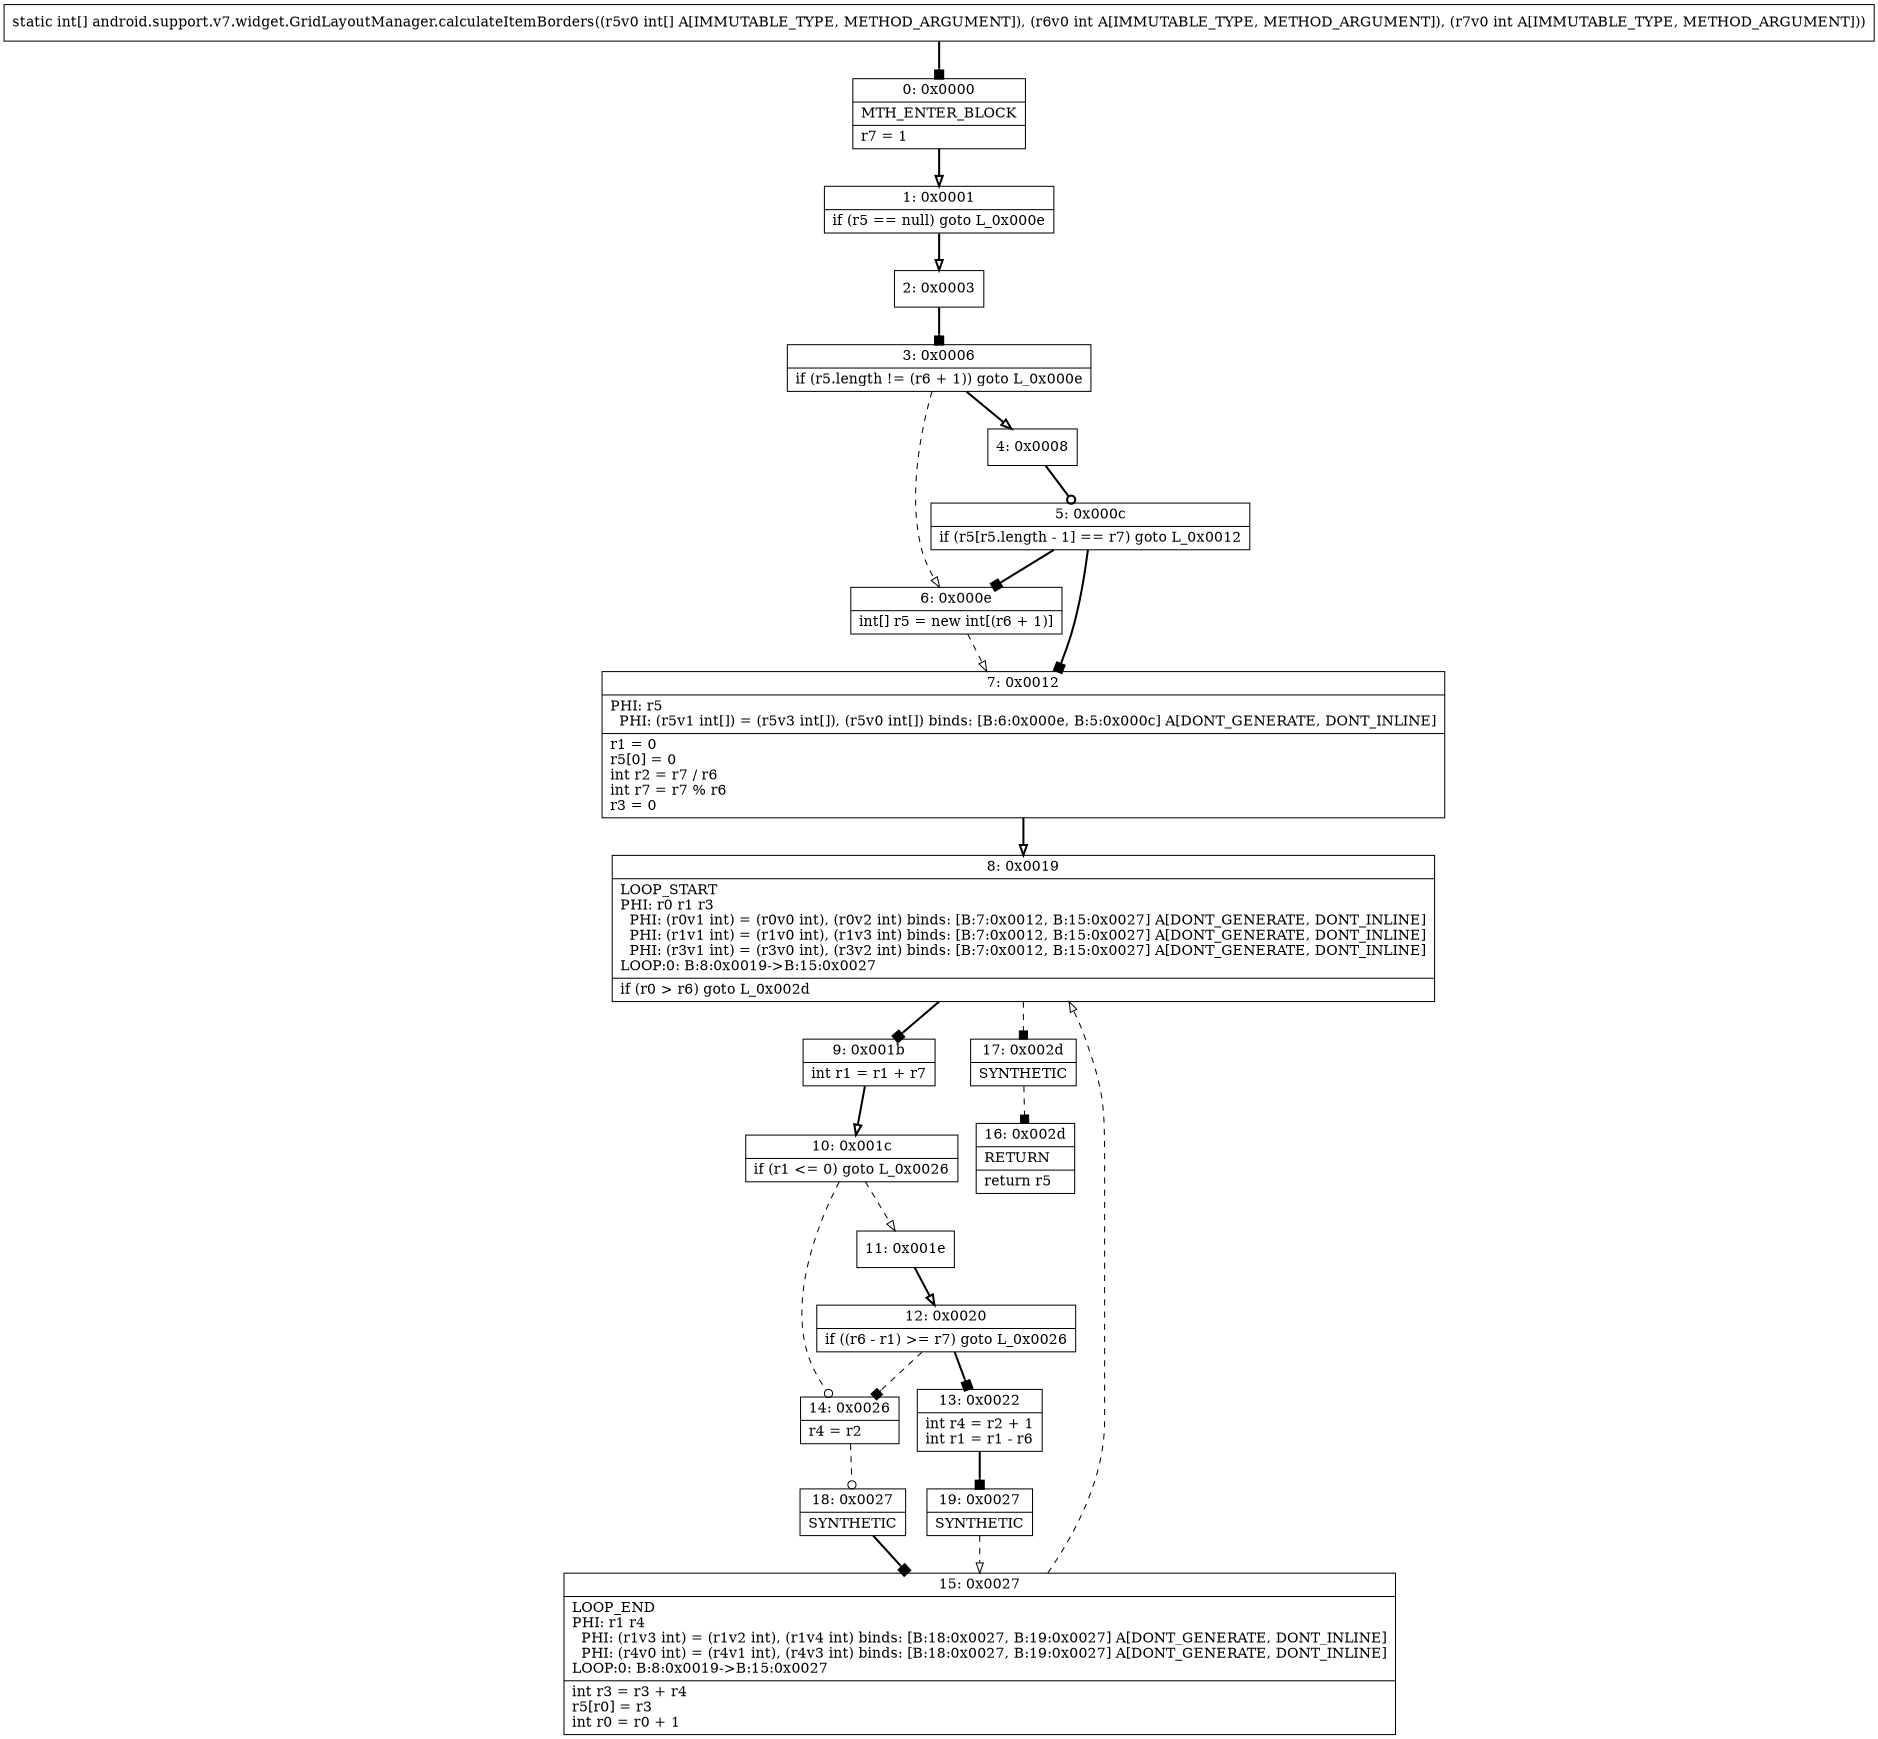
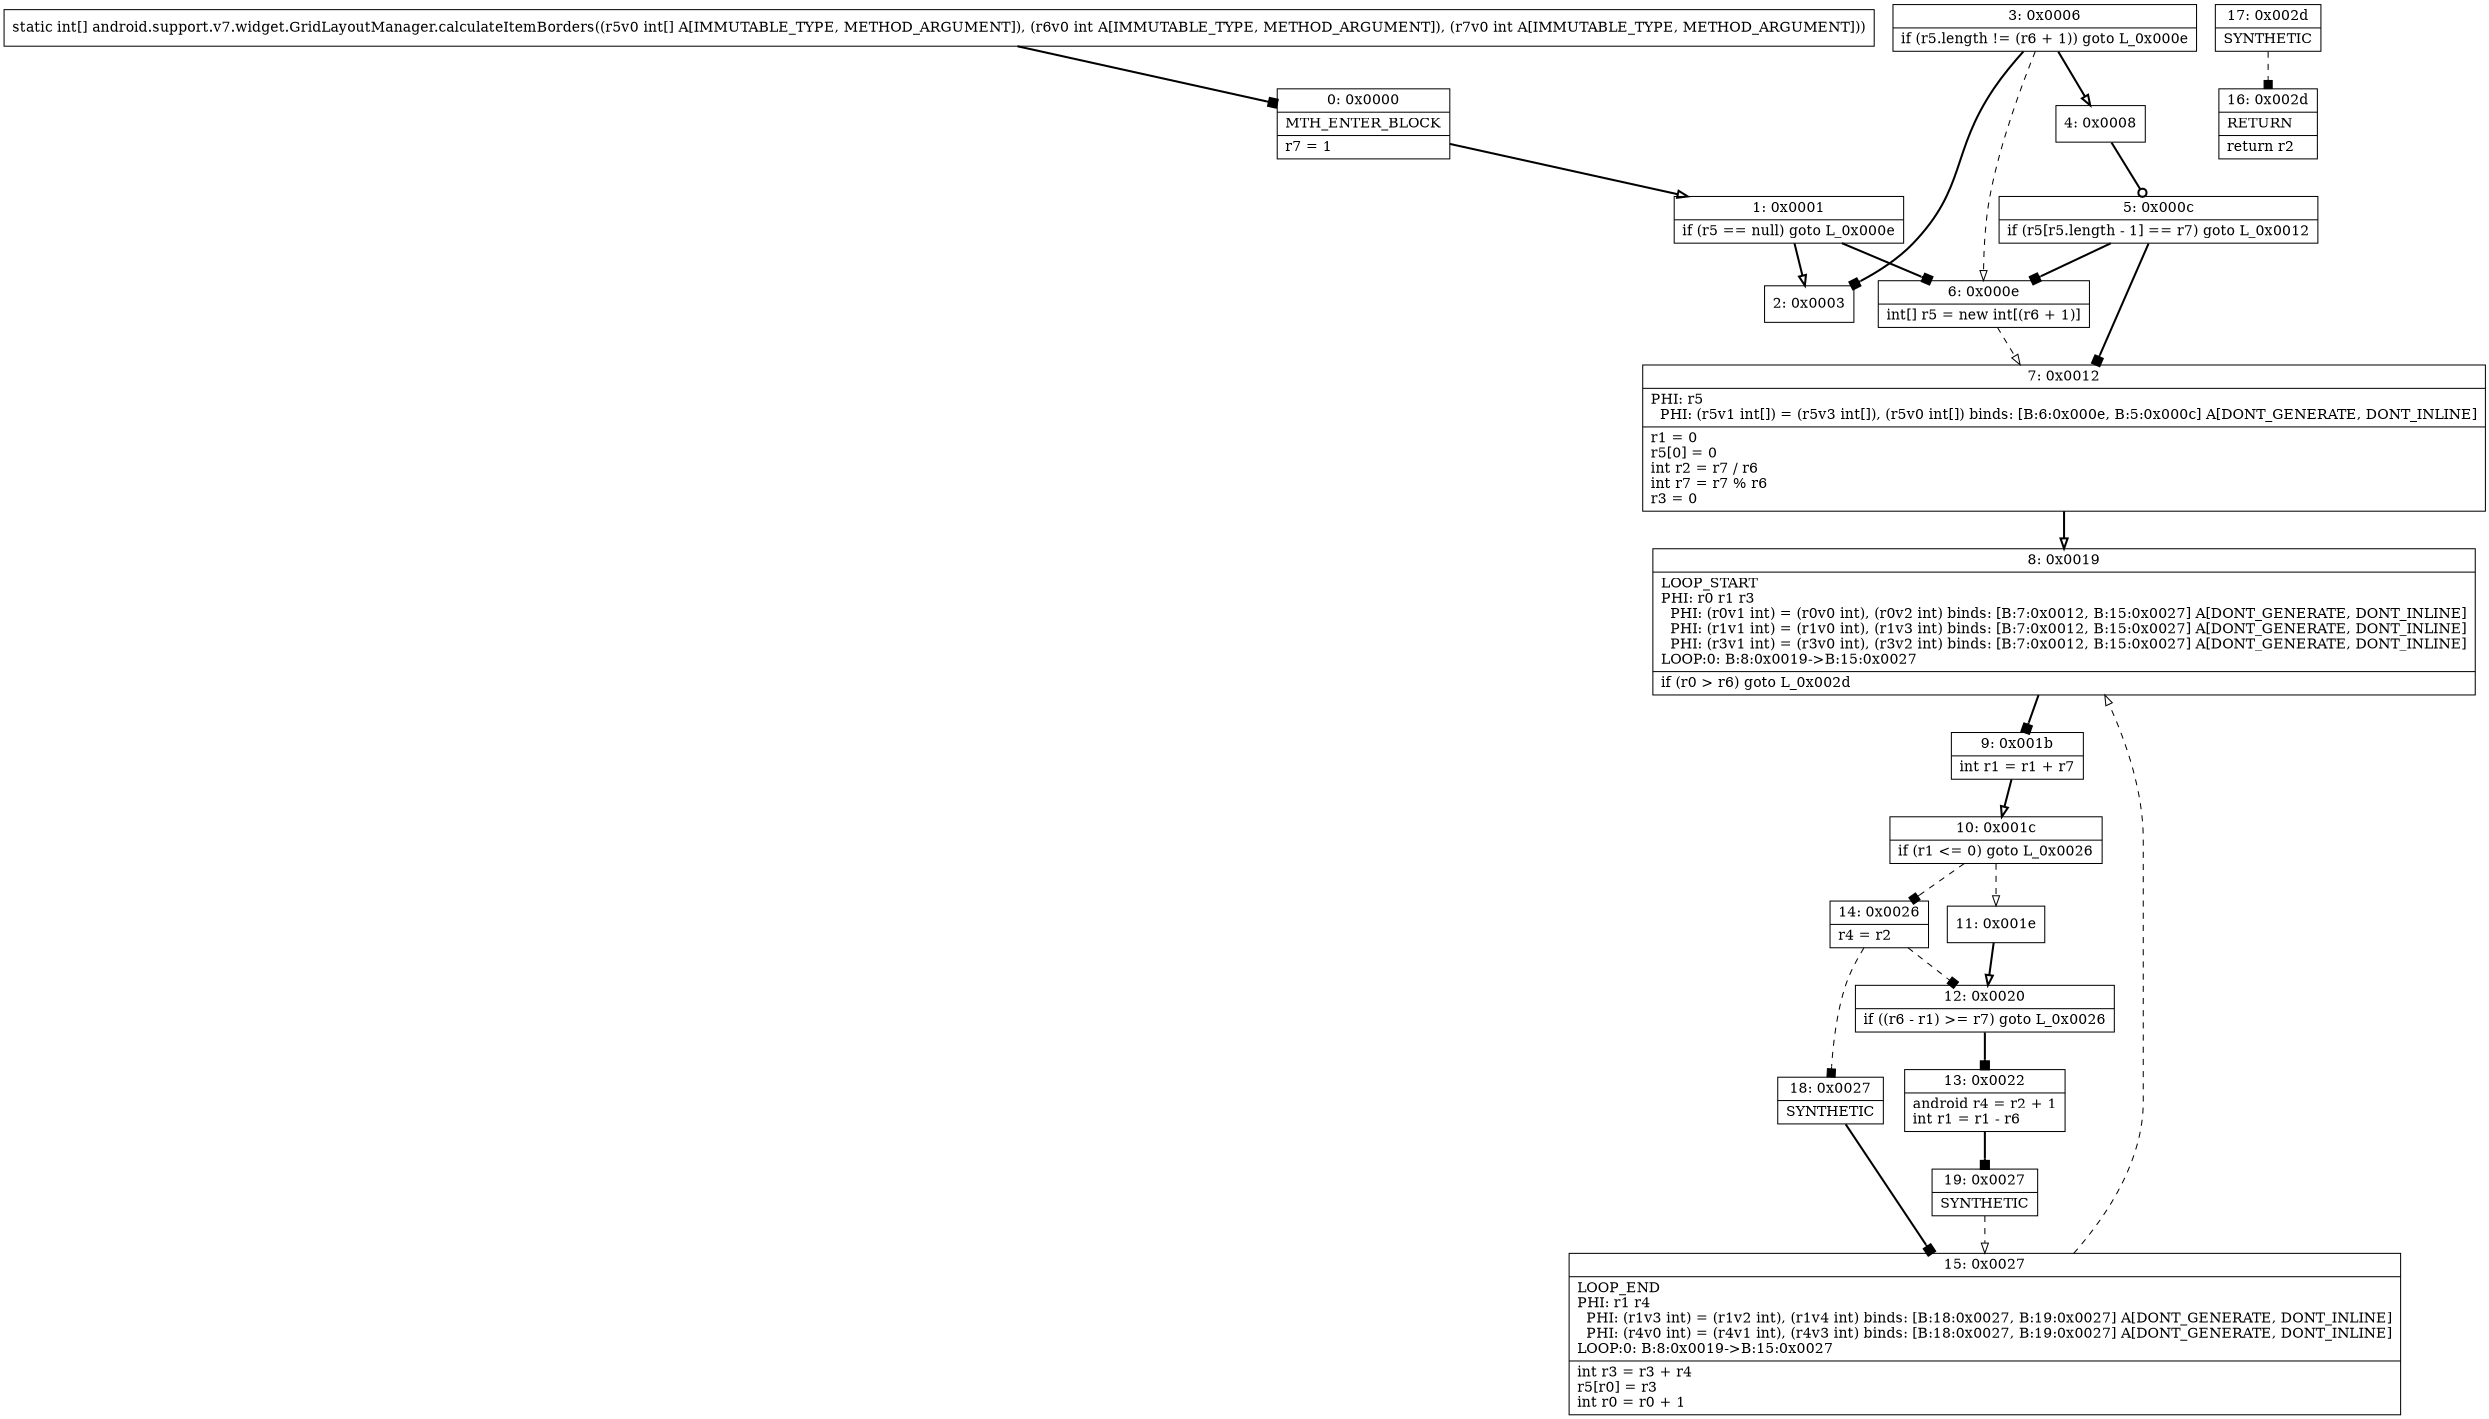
none -> (1882, 260)
(939, 321) -> (1955, 176)
(1023, 1015) -> none
(1018, 1181) -> (2261, 147)
(804, 1285) -> (1942, 879)
(902, 1371) -> (1928, 963)
(980, 1424) -> (1985, 1104)
(851, 1462) -> (1840, 1005)
